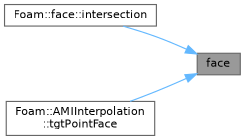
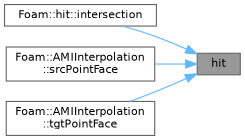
(80, 15) -> (80, 15)
none -> (80, 64)
(219, 64) -> (219, 64)
